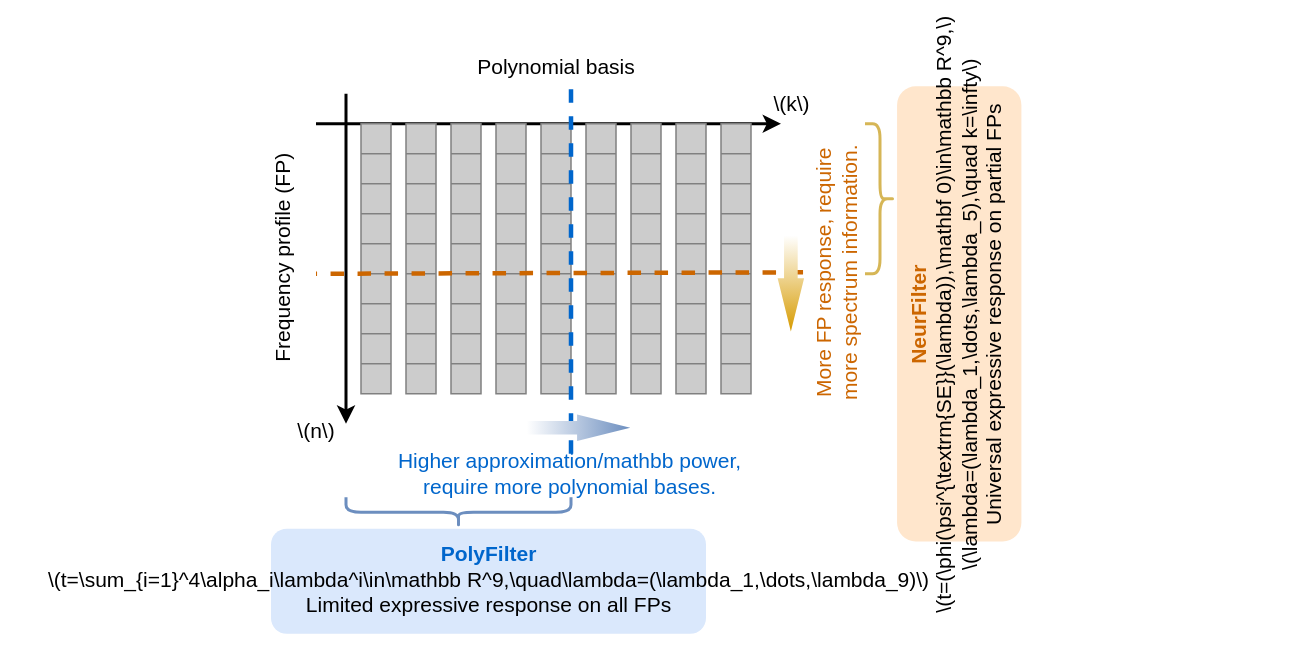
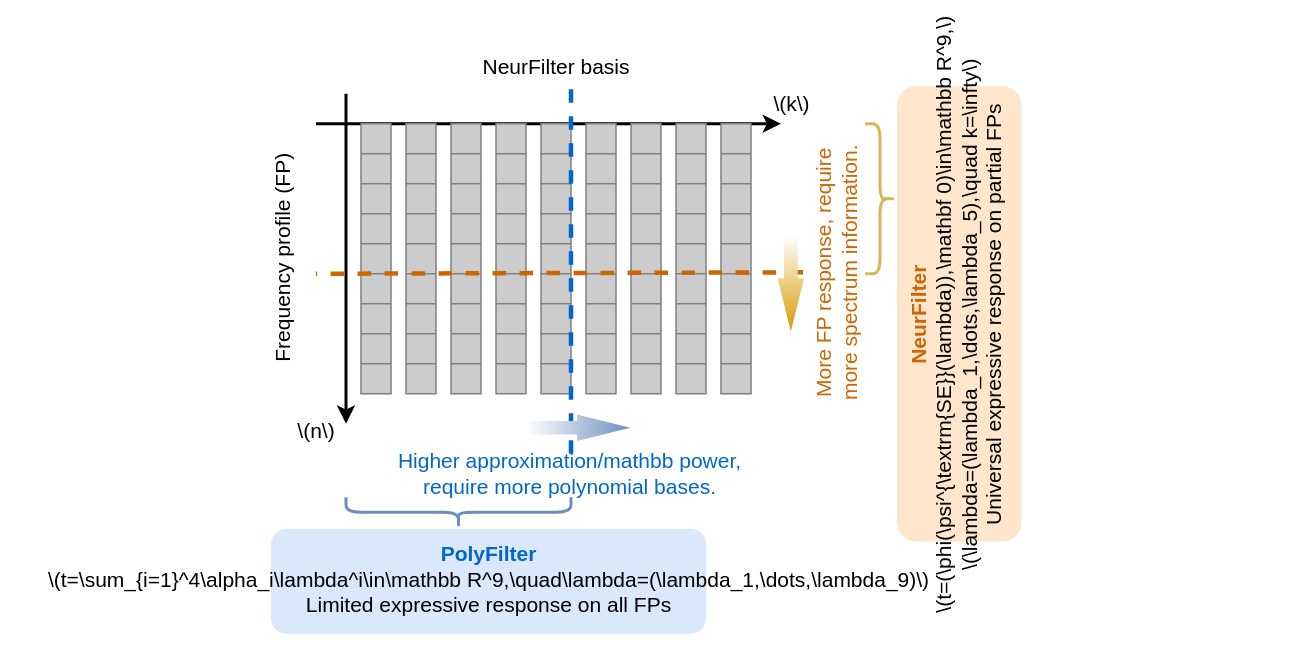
(557, 67) -> (557, 67)
